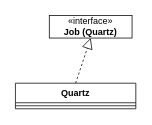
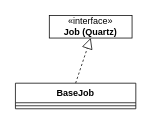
(75, 94) -> (75, 94)
